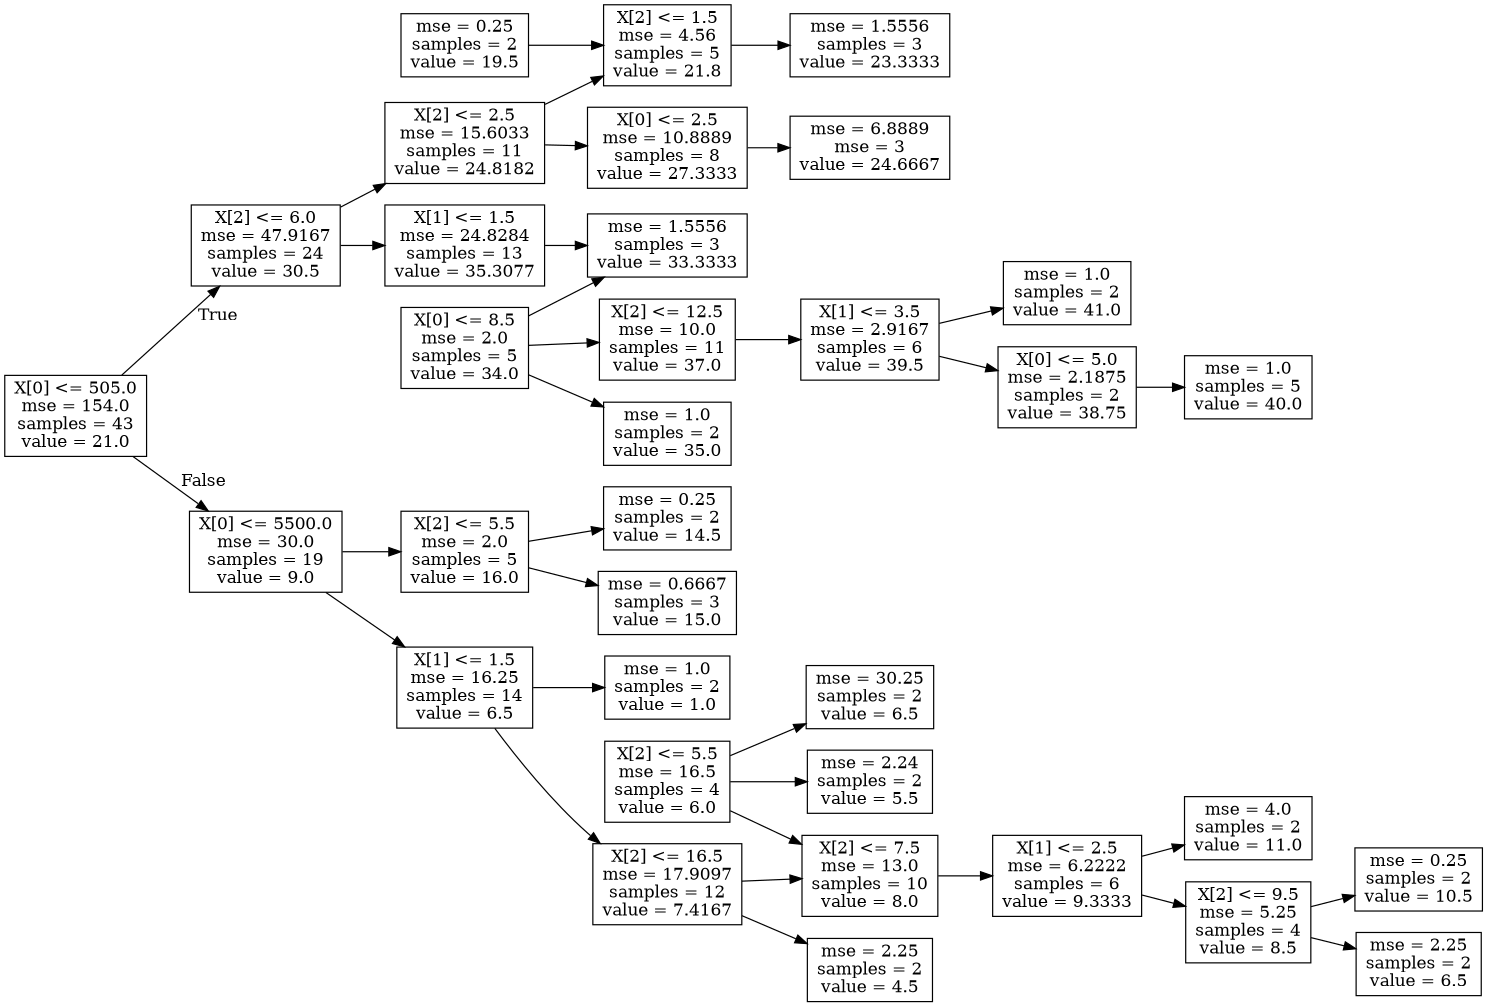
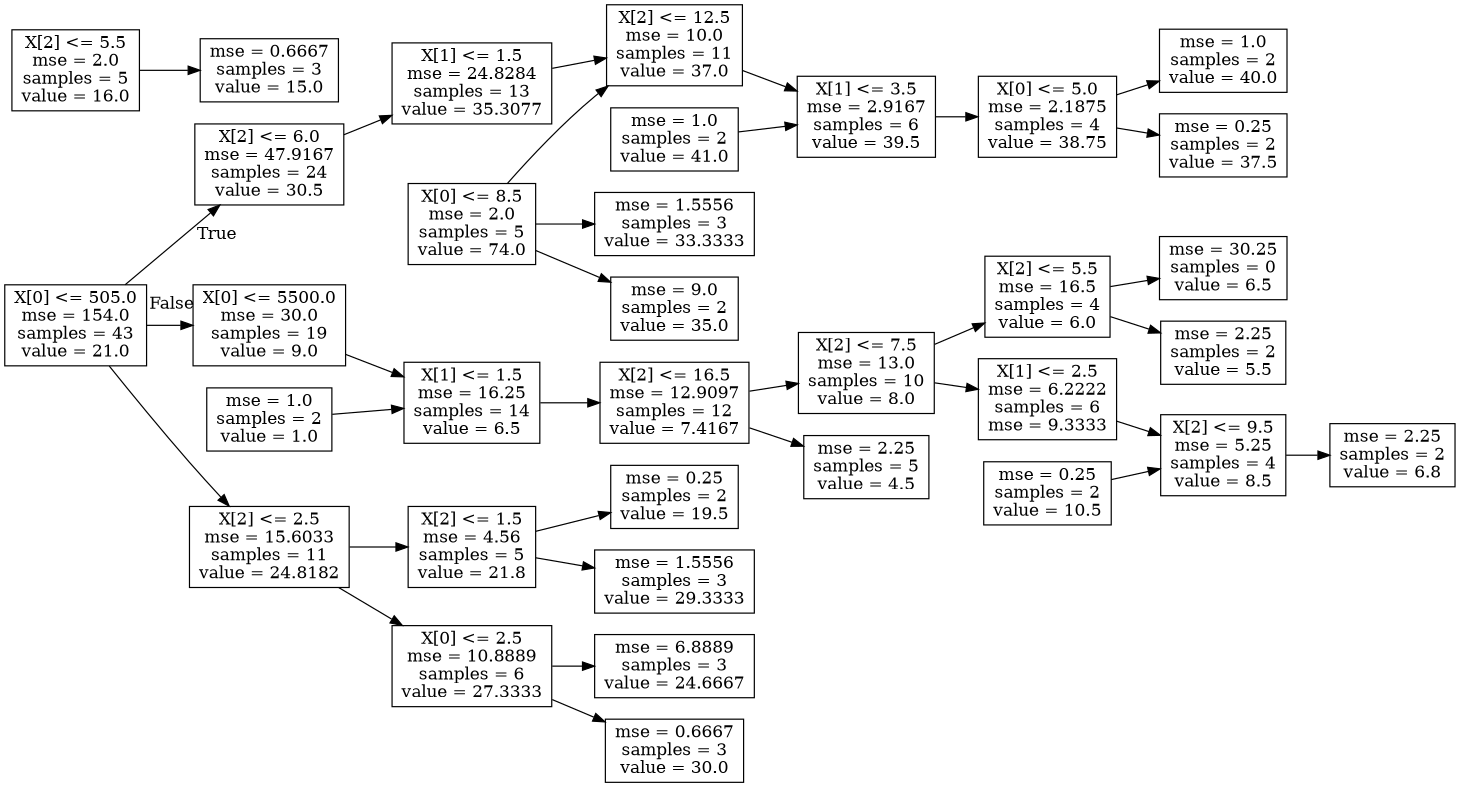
(560, 45) -> (567, 523)
(870, 45) -> (674, 582)
none -> (1223, 145)
(667, 148) -> (472, 666)
(870, 148) -> (674, 666)
(358, 198) -> (164, 433)
(560, 245) -> (573, 64)
(965, 317) -> (762, 129)
(465, 348) -> (472, 224)
(1067, 387) -> (1047, 117)
(1248, 387) -> (1223, 61)
(667, 434) -> (674, 309)
(667, 518) -> none
(366, 552) -> none
(563, 688) -> (362, 412)
(870, 697) -> (1223, 268)
none -> (674, 751)
(870, 782) -> (1223, 353)
(760, 825) -> (954, 336)
(1248, 828) -> none
(1067, 876) -> (1047, 399)
(667, 884) -> (674, 403)
(1327, 903) -> (1130, 475)
(1419, 964) -> (1392, 455)
(870, 970) -> (866, 467)
